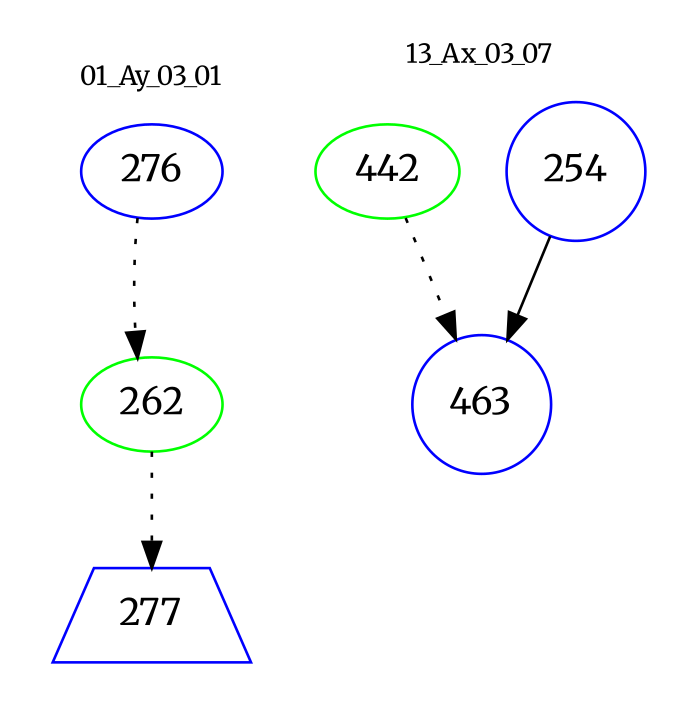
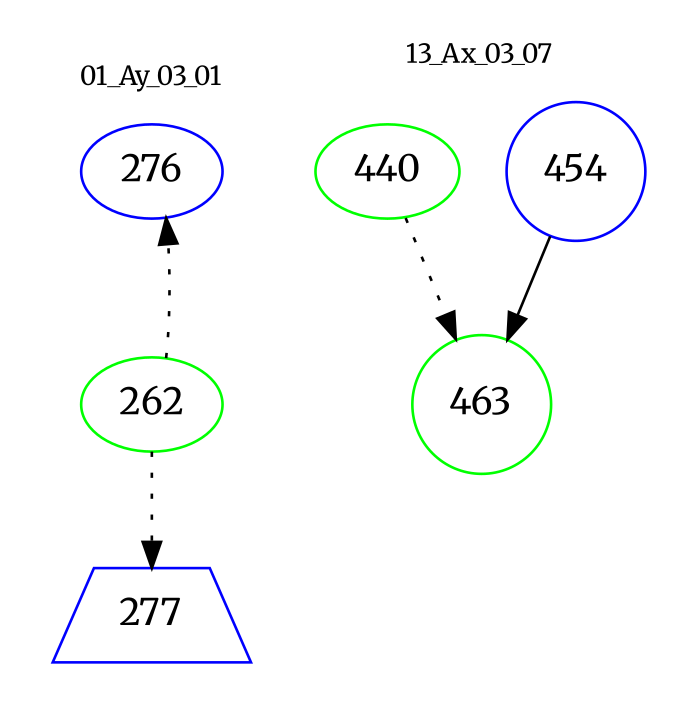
(387, 171) -> (387, 171)
(576, 171) -> (576, 171)
(134, 275) -> (169, 301)
(482, 404) -> (482, 404)
